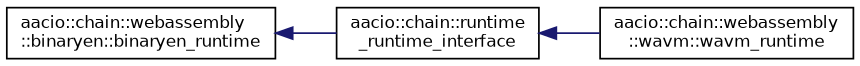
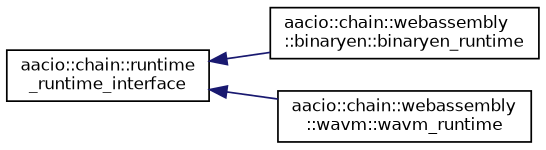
(315, 33) -> (248, 56)
